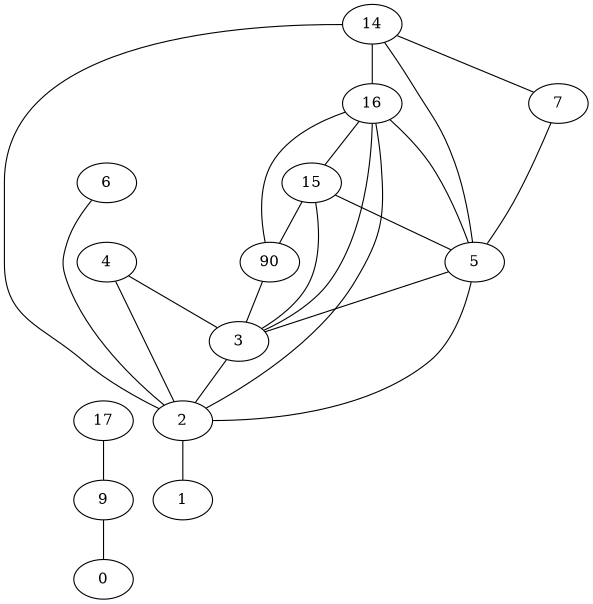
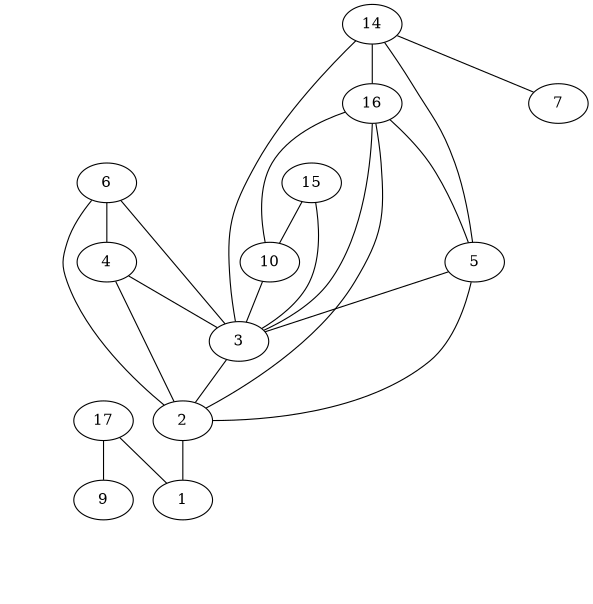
(17, 131) -> (255, 166)
(342, 143) -> none
(523, 185) -> none
none -> (107, 222)
(393, 222) -> none
none -> (173, 262)
(270, 262) -> (270, 262)
none -> (143, 460)
(104, 579) -> none
